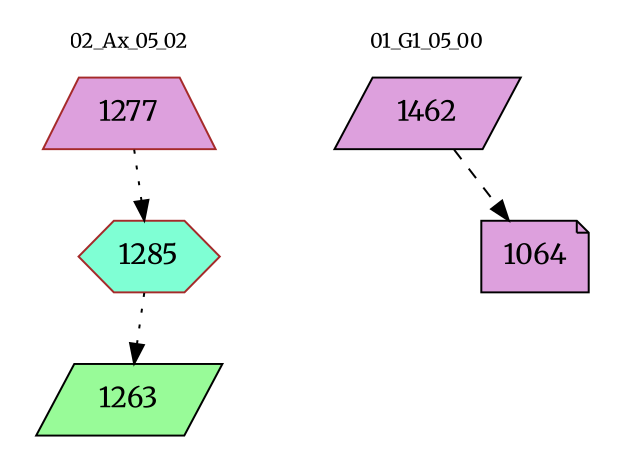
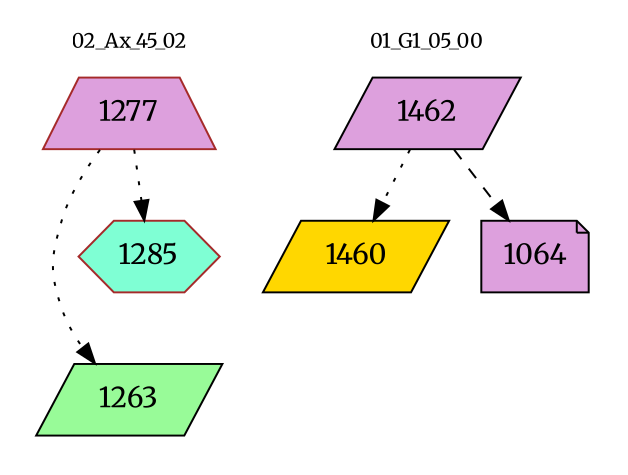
(129, 43) -> (129, 43)
none -> (356, 257)
(141, 318) -> (55, 246)
